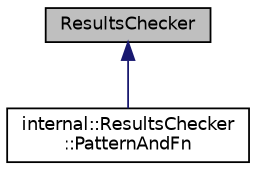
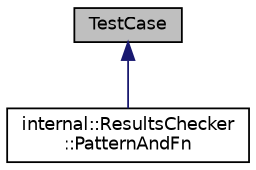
(128, 25) -> (128, 25)
